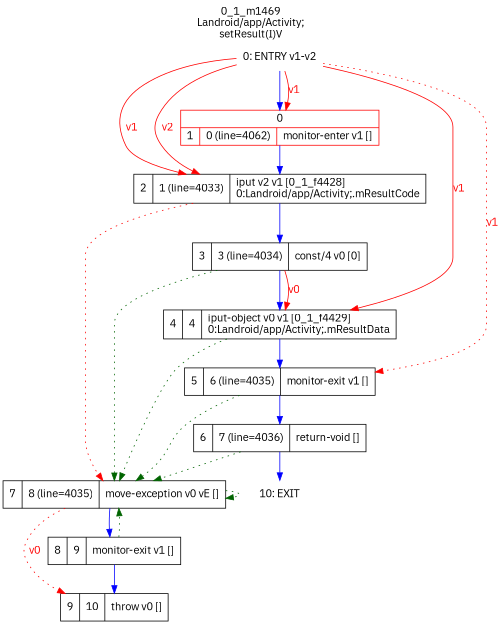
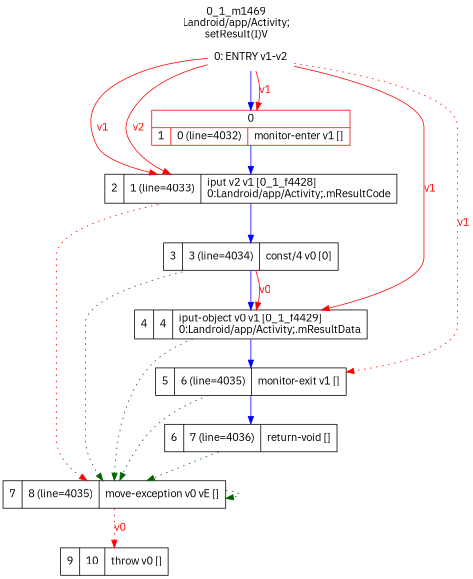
(238, 136) -> (209, 136)
(280, 494) -> none
(114, 551) -> none
